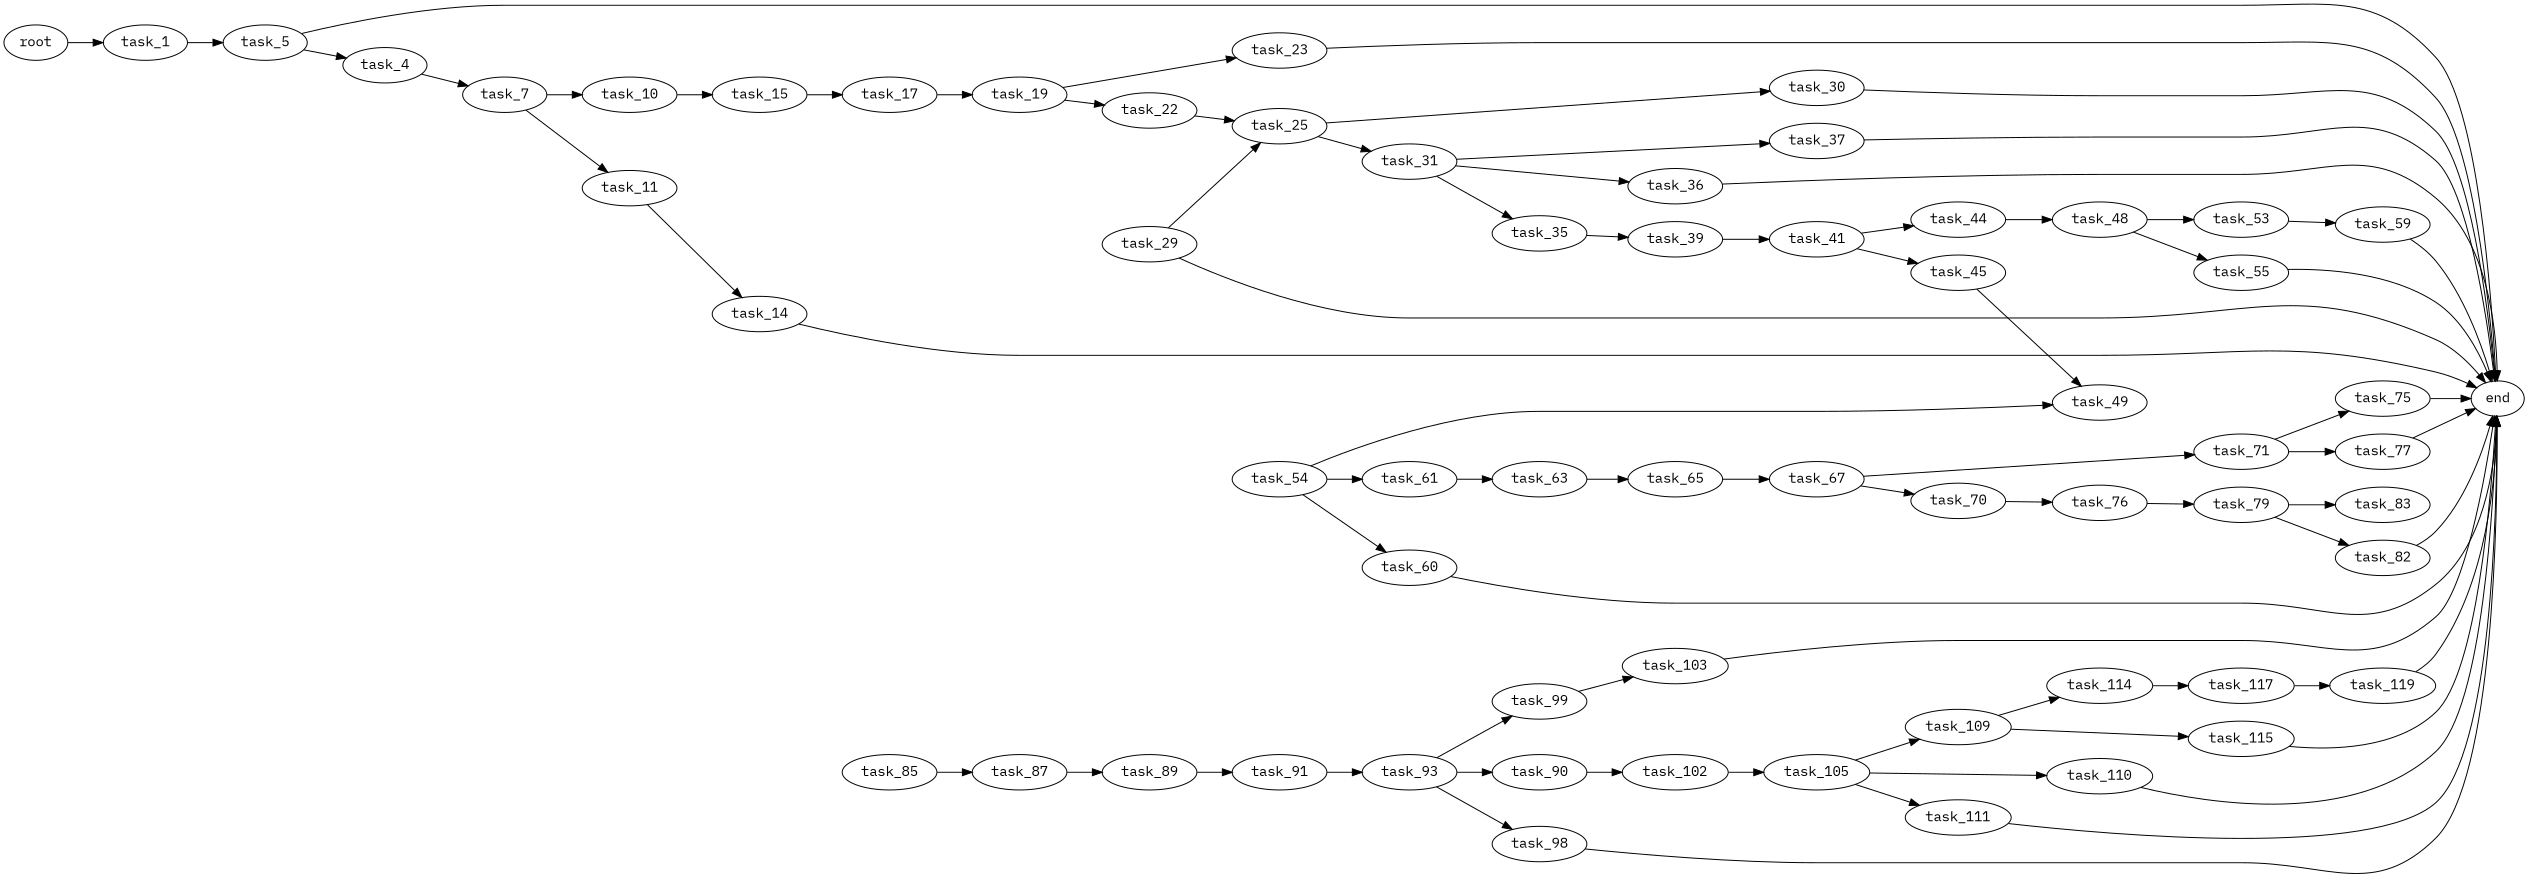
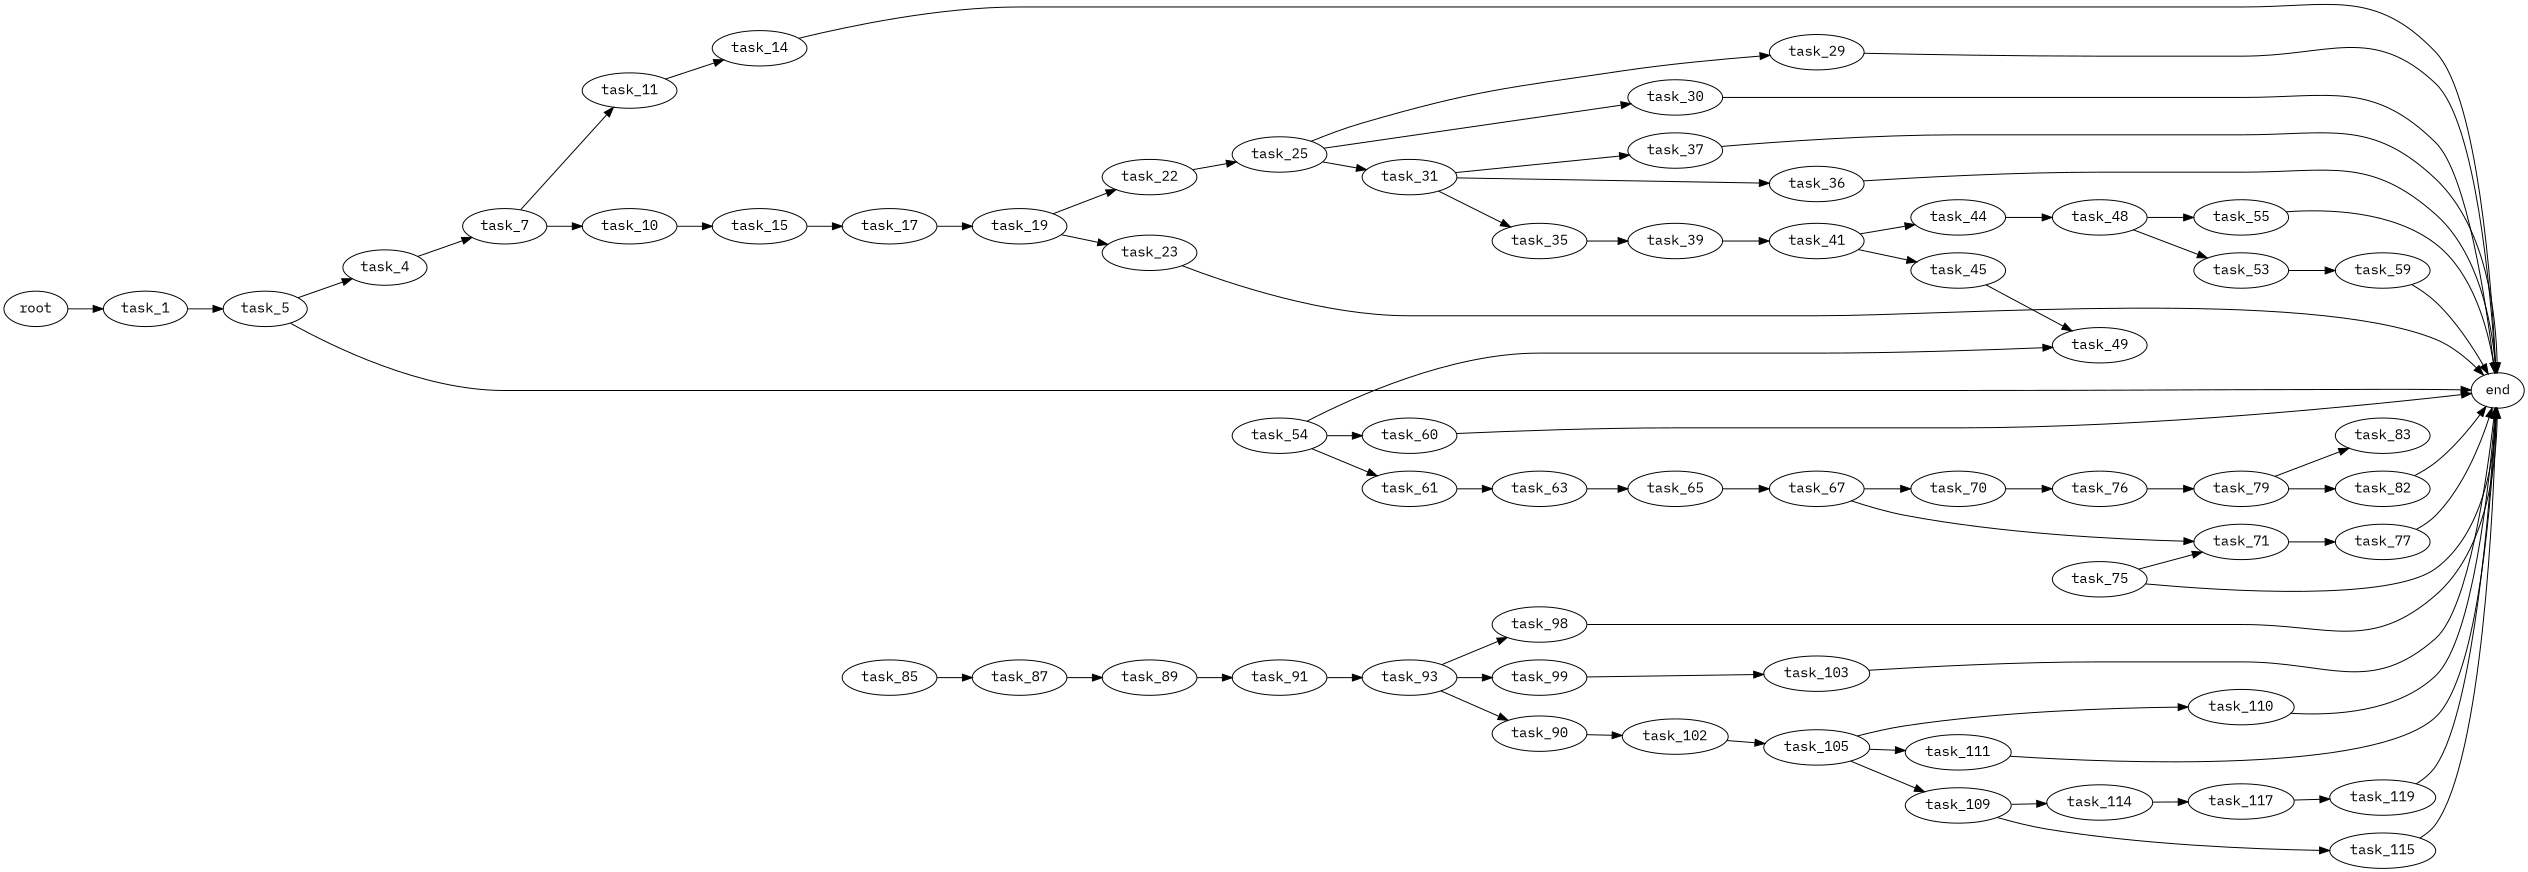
(1211, 189) -> (1533, 84)
(2307, 427) -> (2166, 562)
